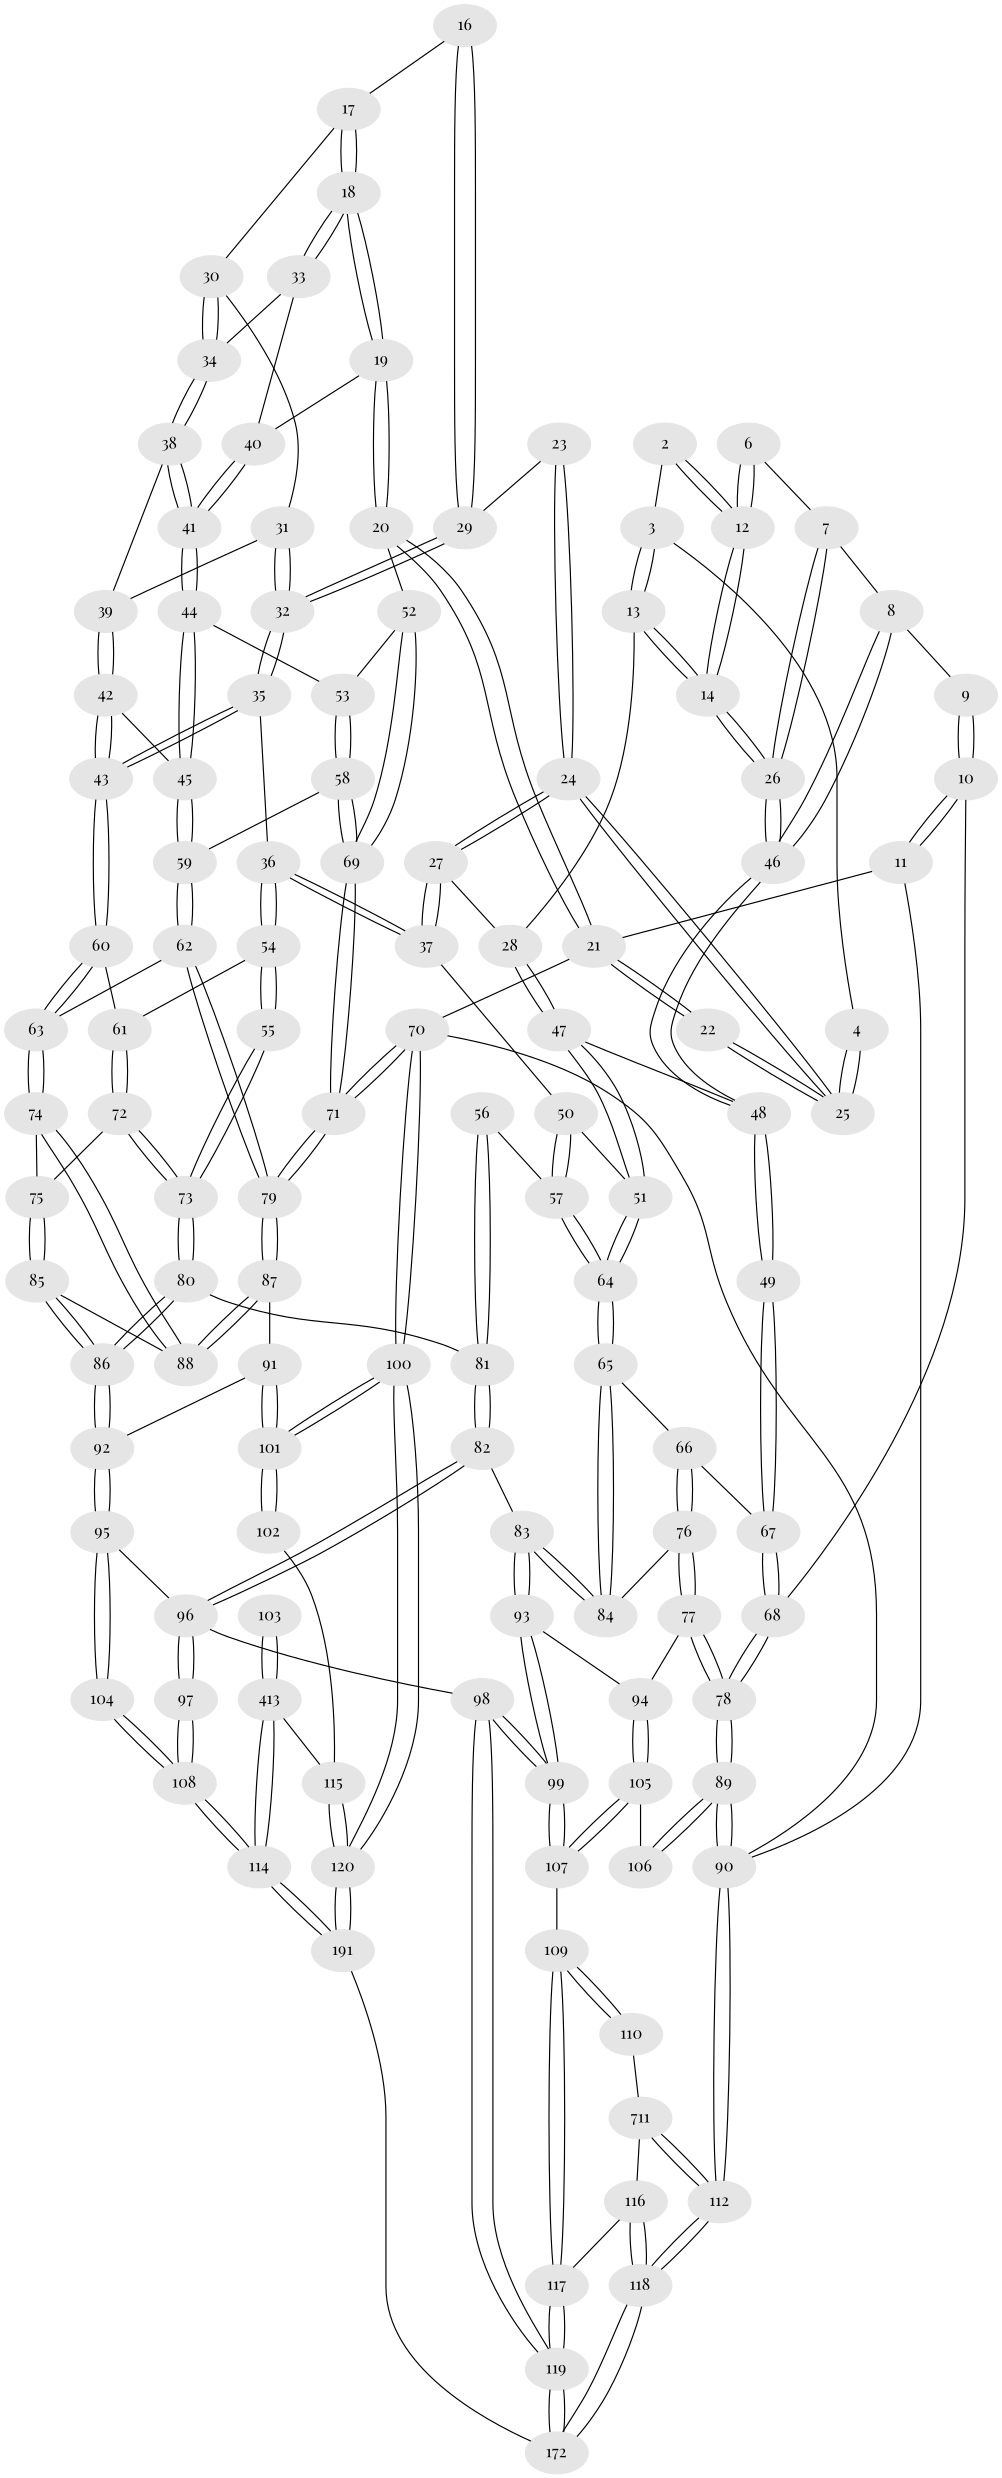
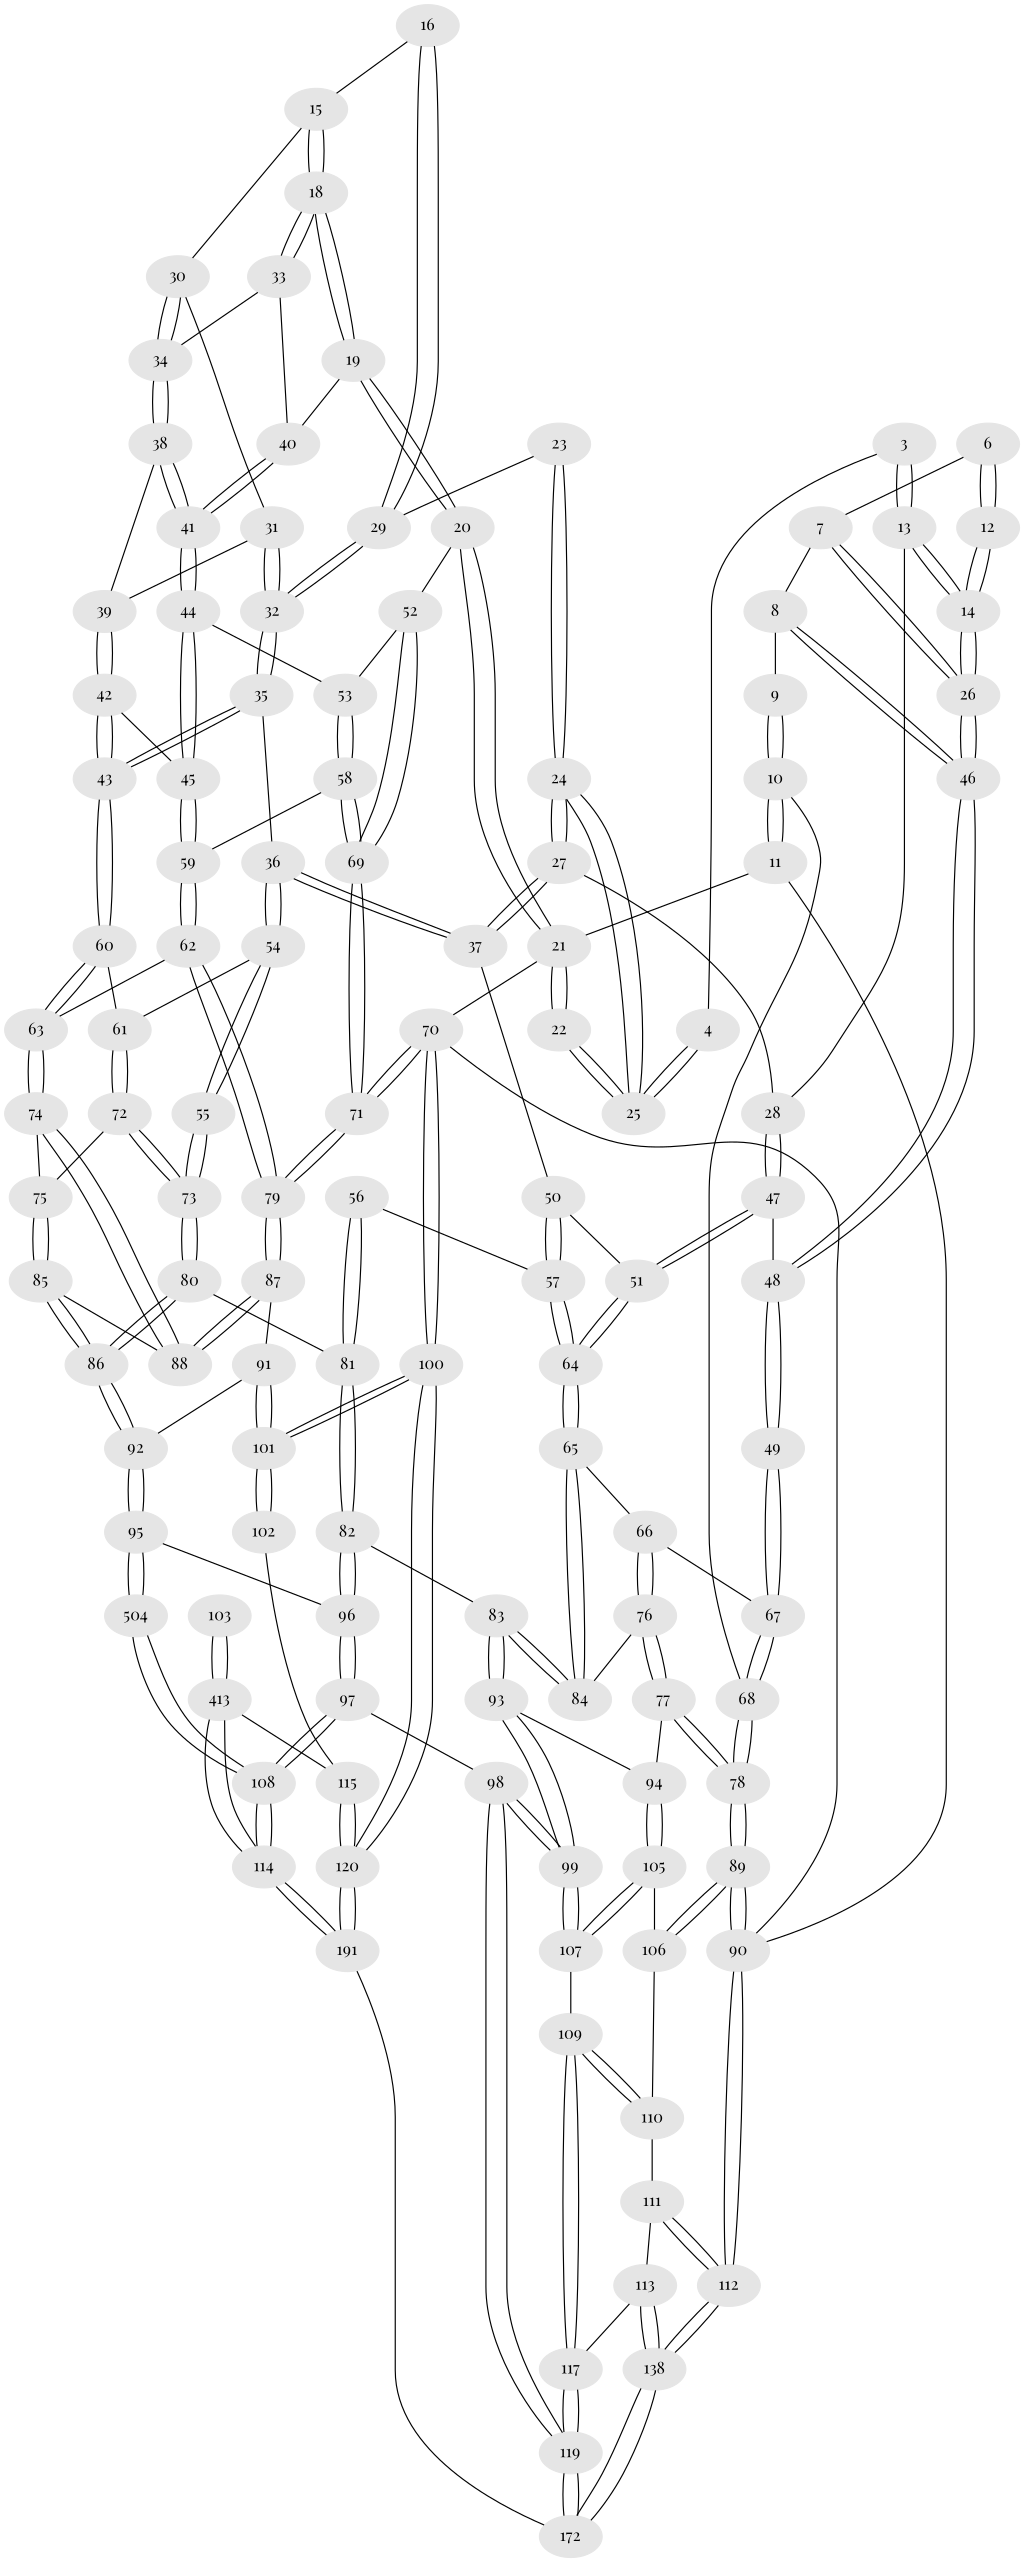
(349, 109) -> (316, 109)
(665, 444) -> none
(318, 1664) -> (419, 1740)
(102, 1700) -> (136, 1616)
none -> (653, 2034)
(641, 2118) -> (652, 2202)
(636, 2202) -> (645, 2285)
(641, 2285) -> (654, 2369)
